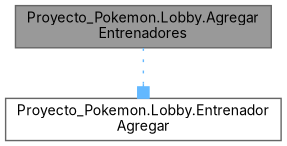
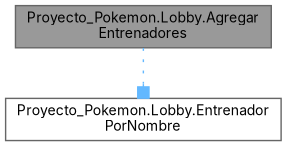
(143, 119) -> (143, 119)
